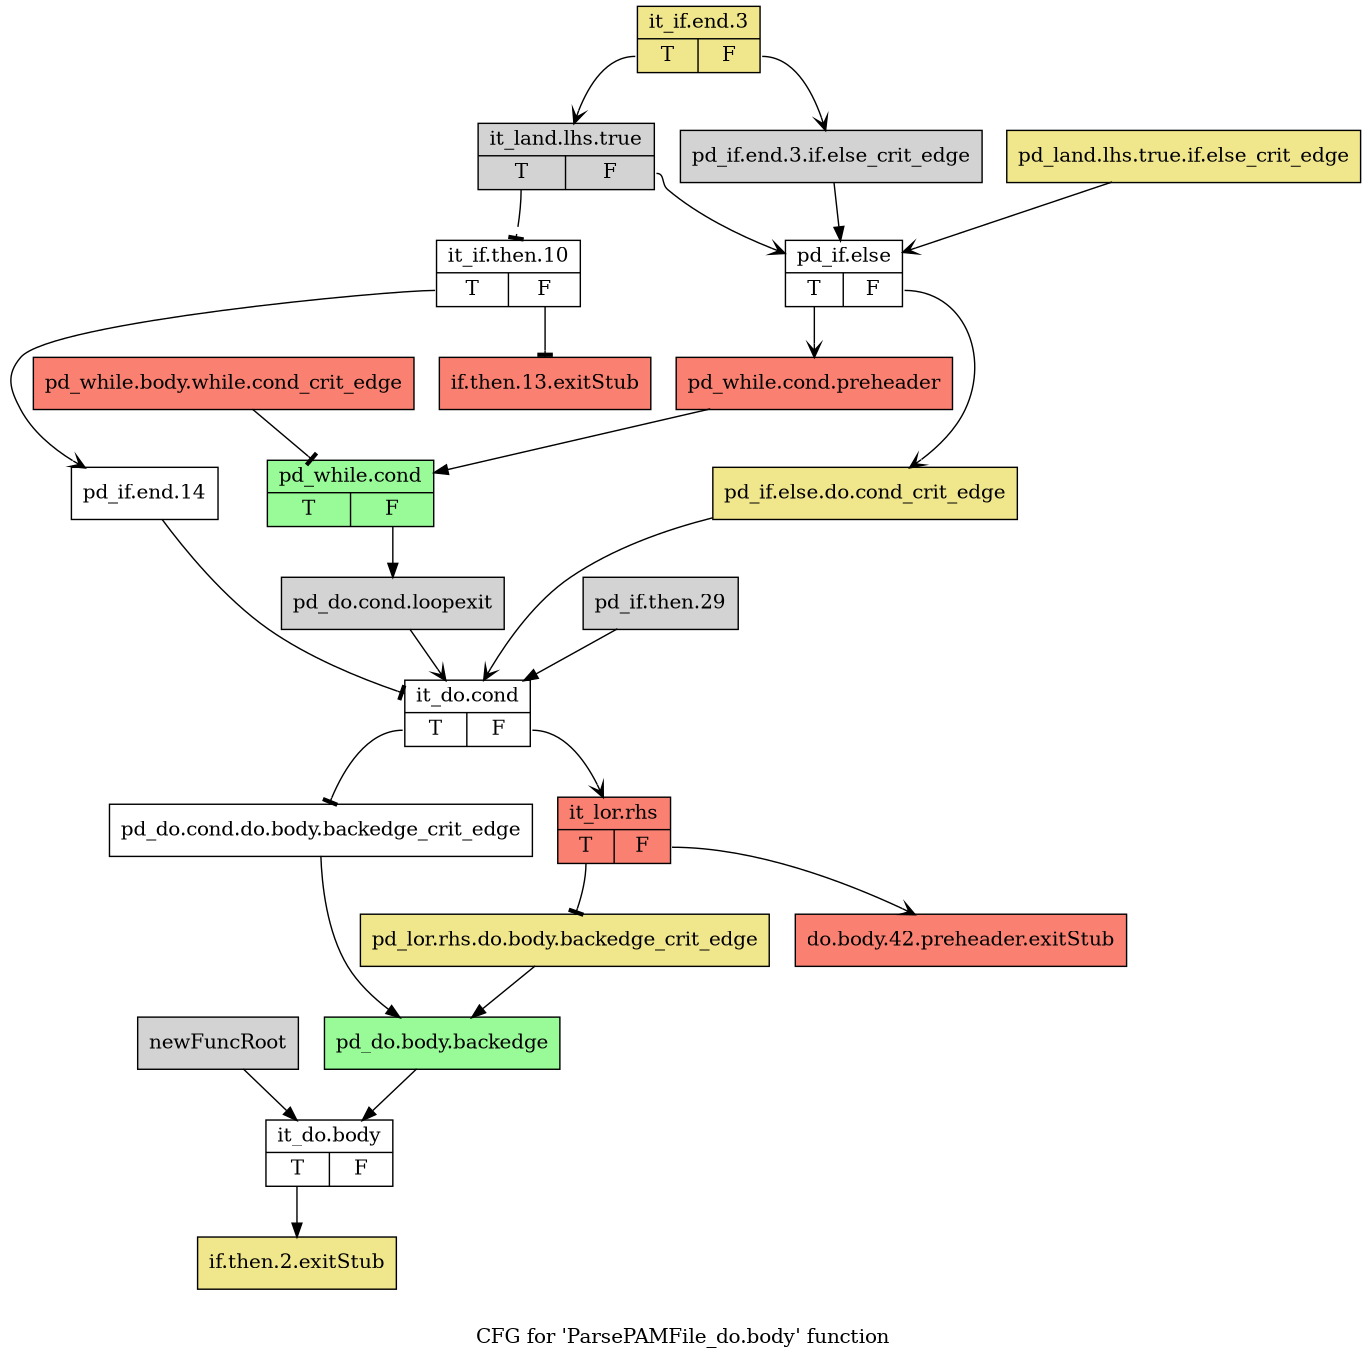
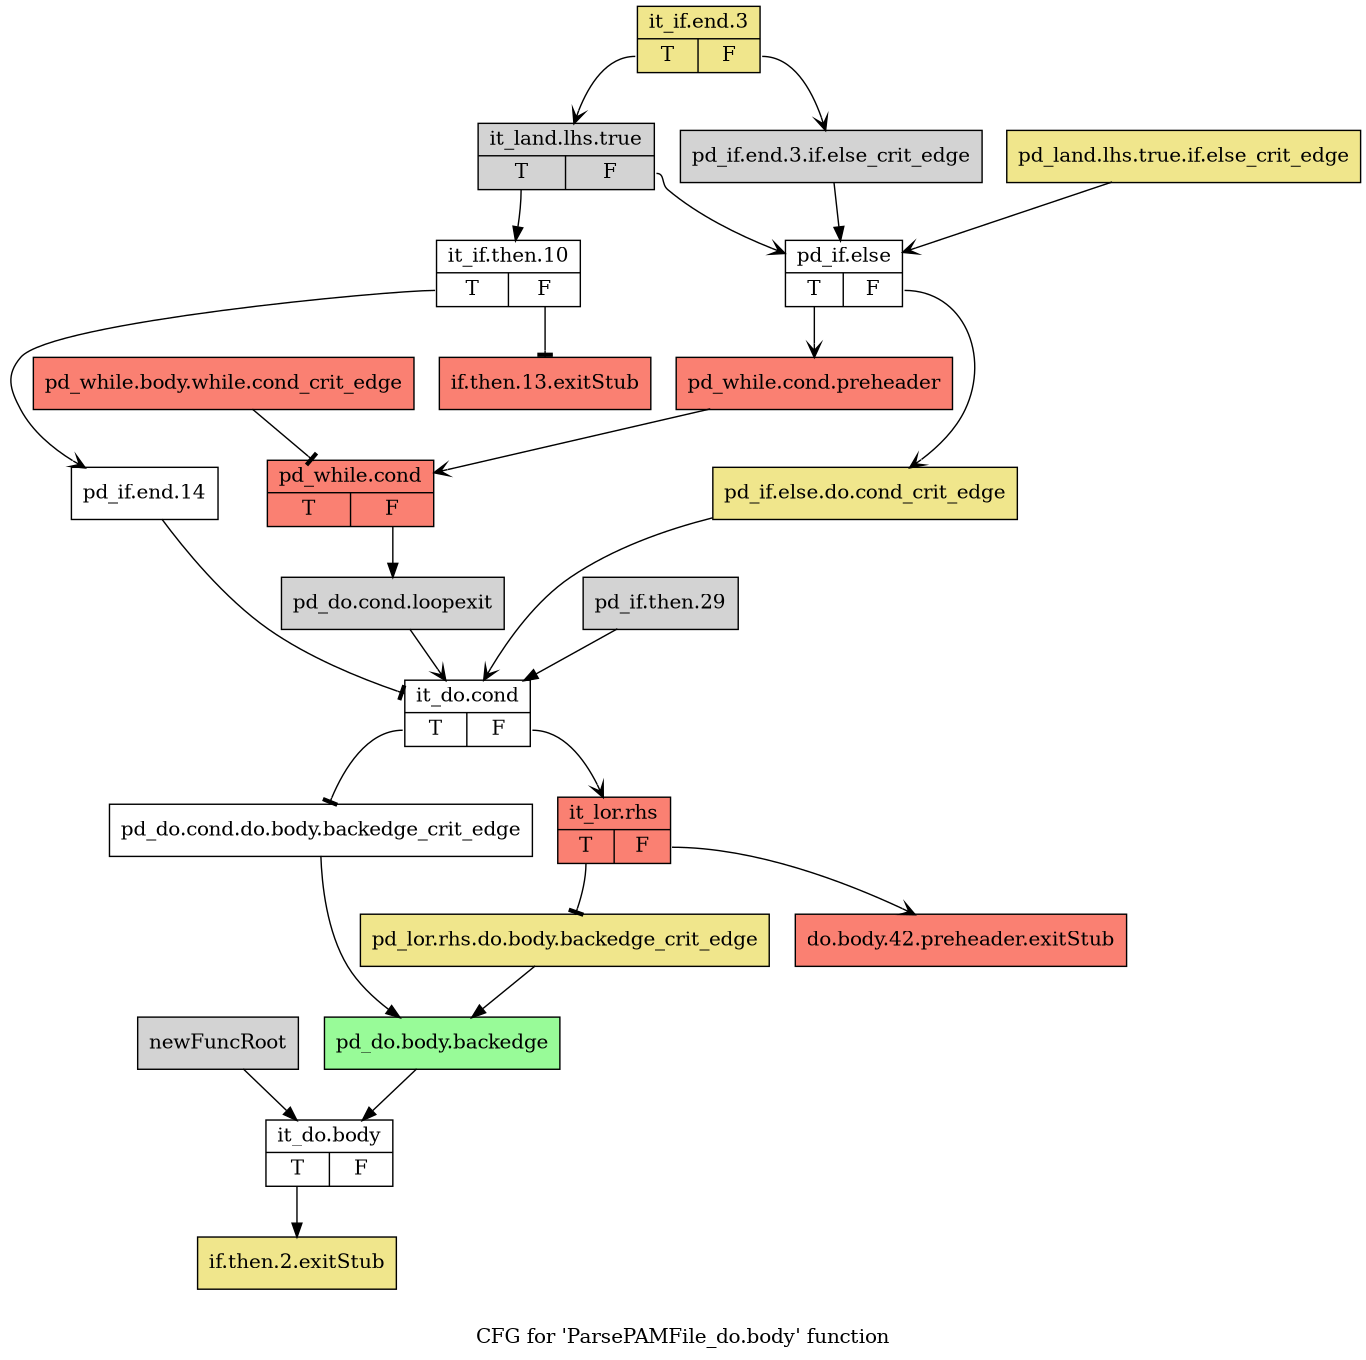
(520, 208) -> (520, 208)
(579, 439) -> (579, 439)
(351, 493) -> (351, 493)
